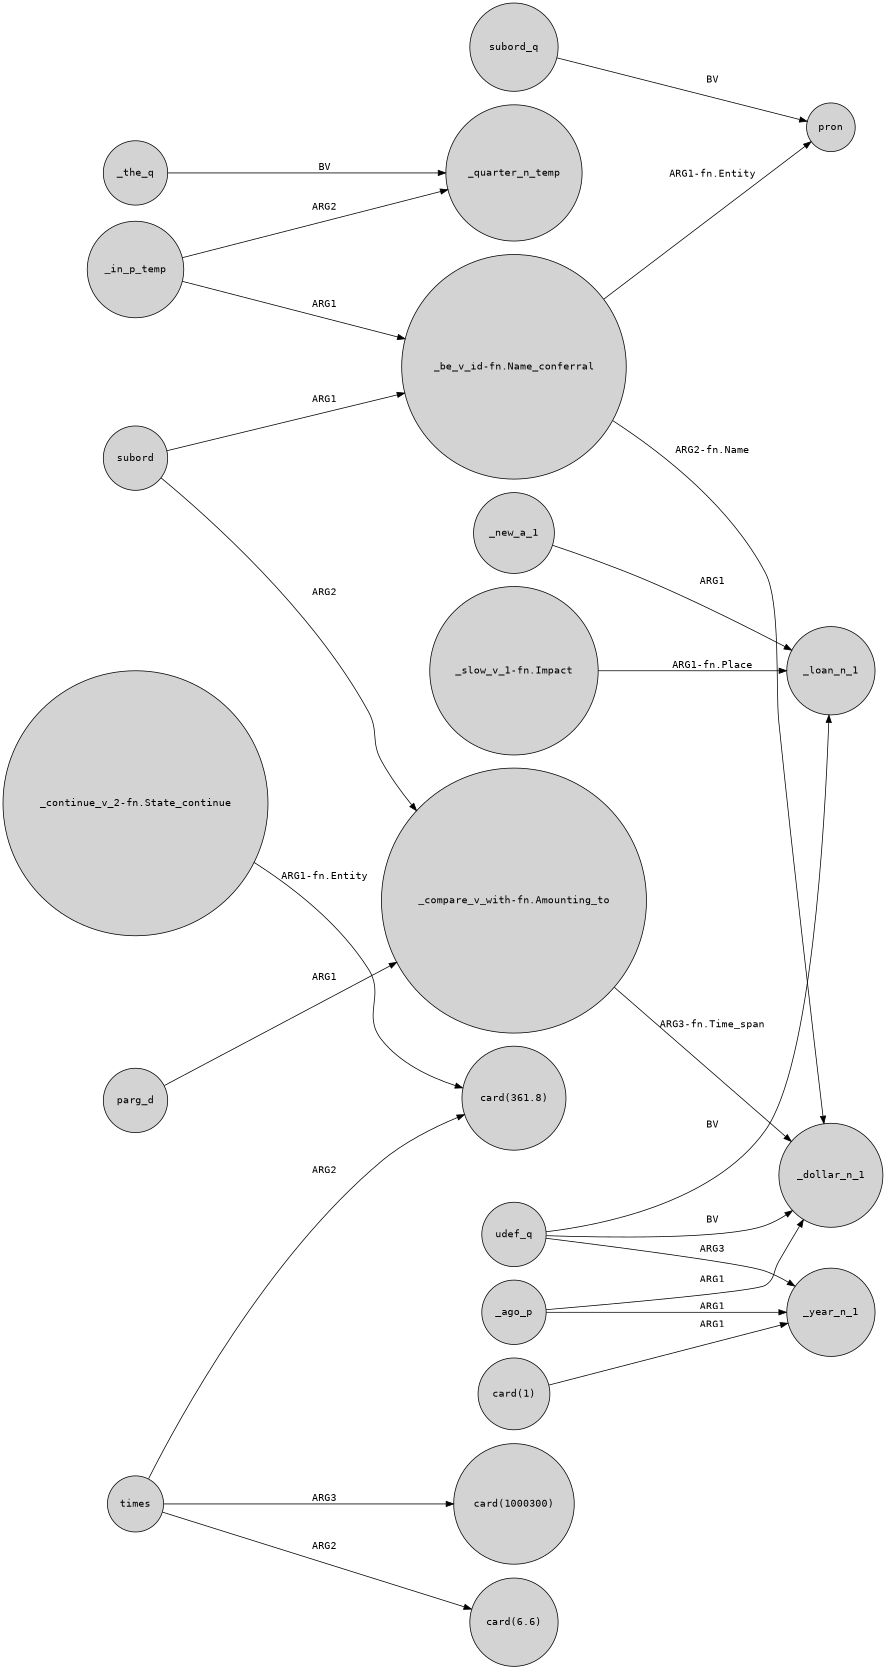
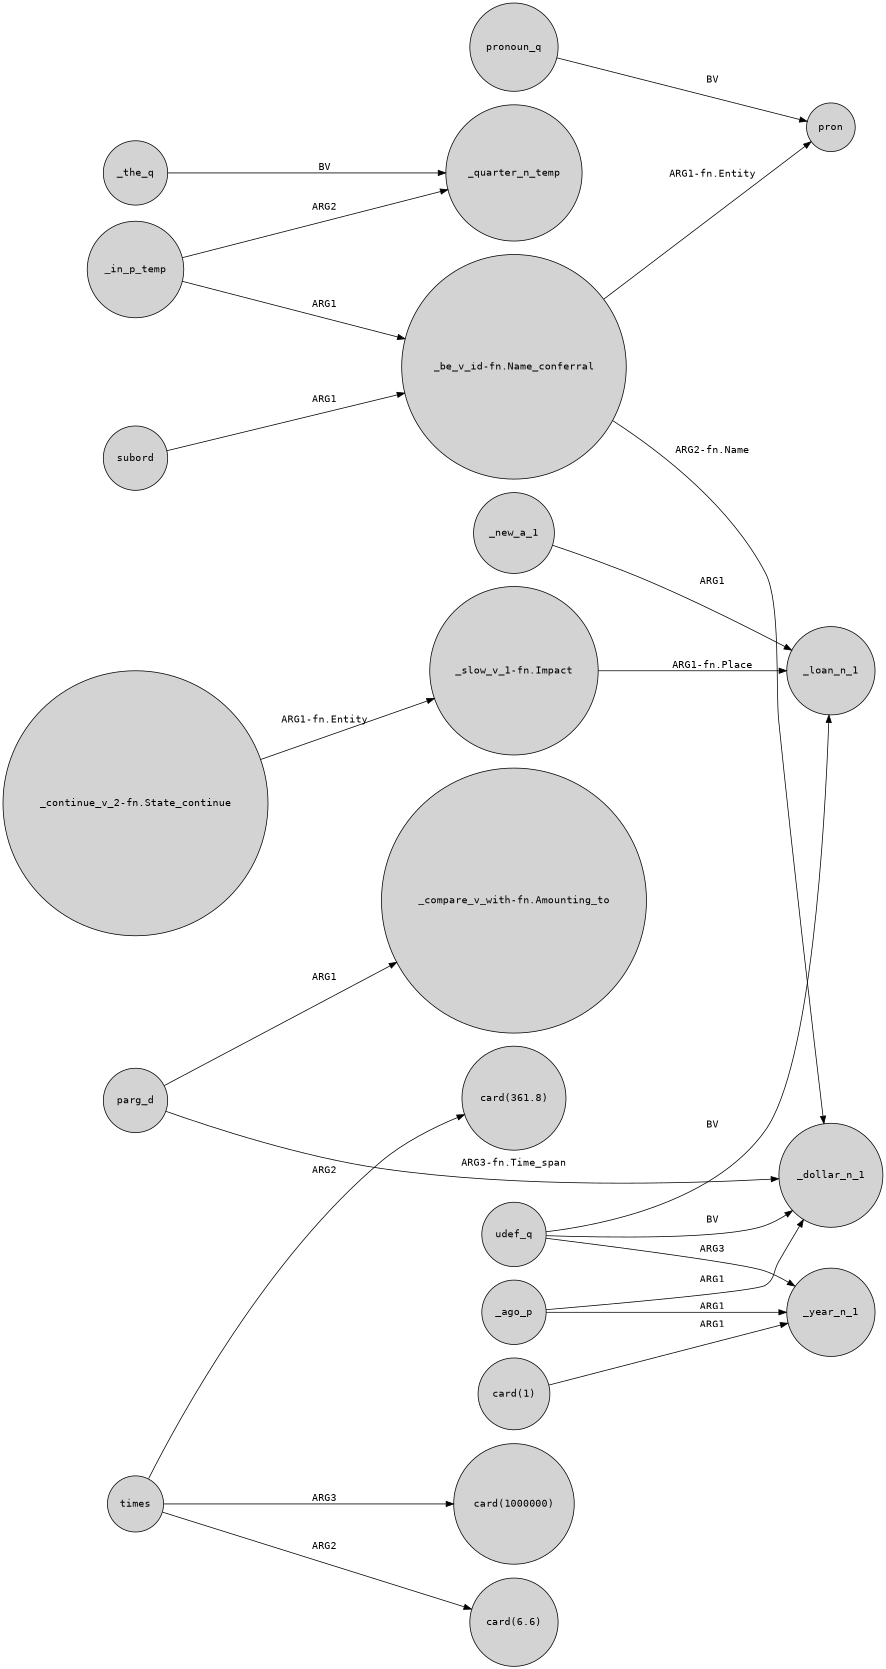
(514, 47) -> (514, 47)
(309, 626) -> none
(369, 971) -> (344, 730)
(700, 1062) -> (464, 1177)
(514, 1504) -> (514, 1504)
